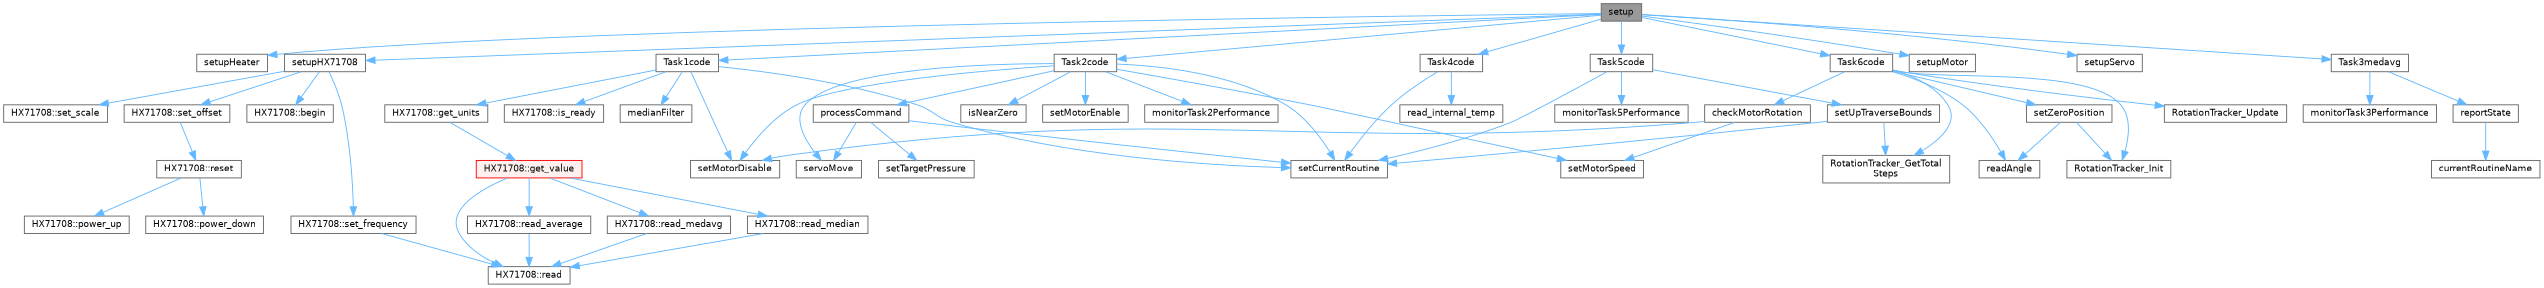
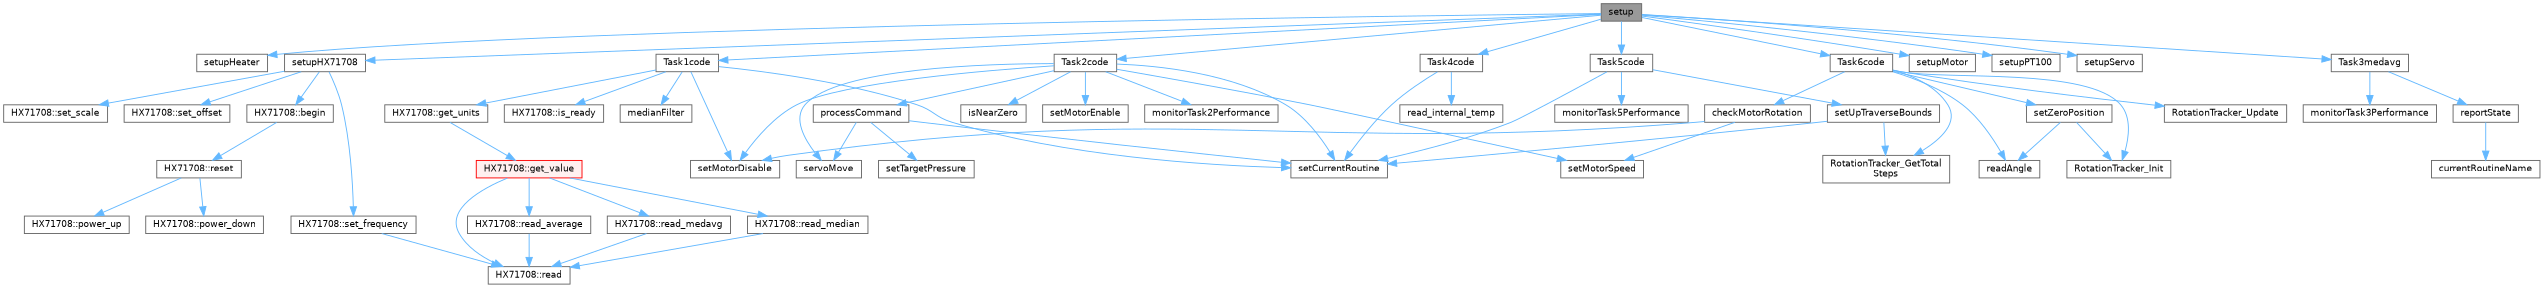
none -> (2026, 63)
(186, 137) -> (249, 139)
